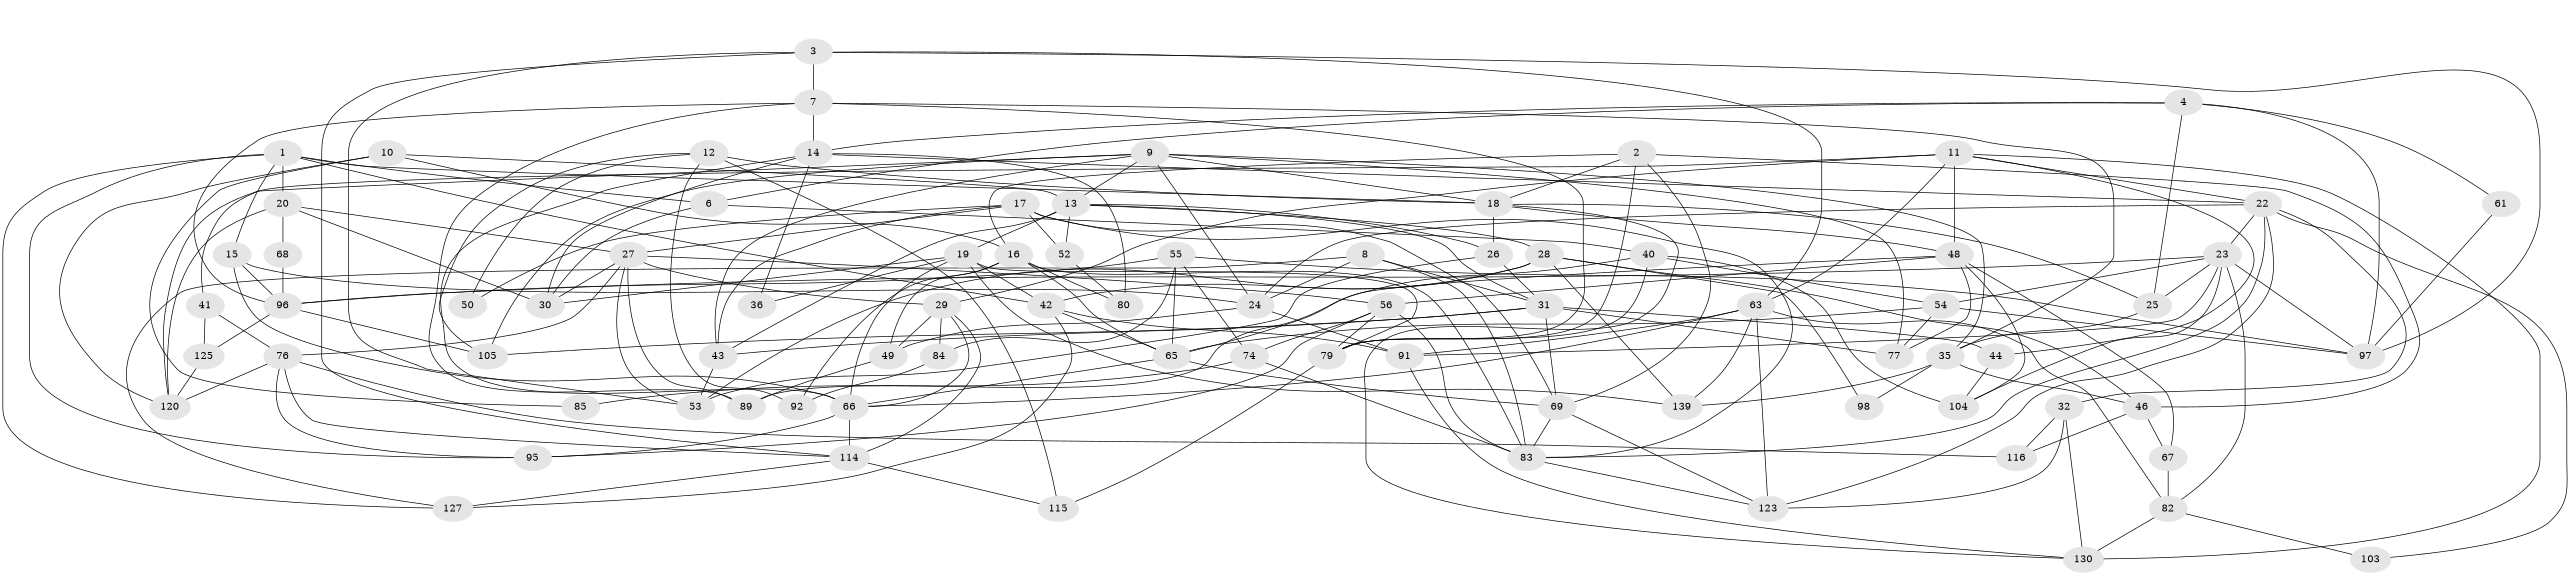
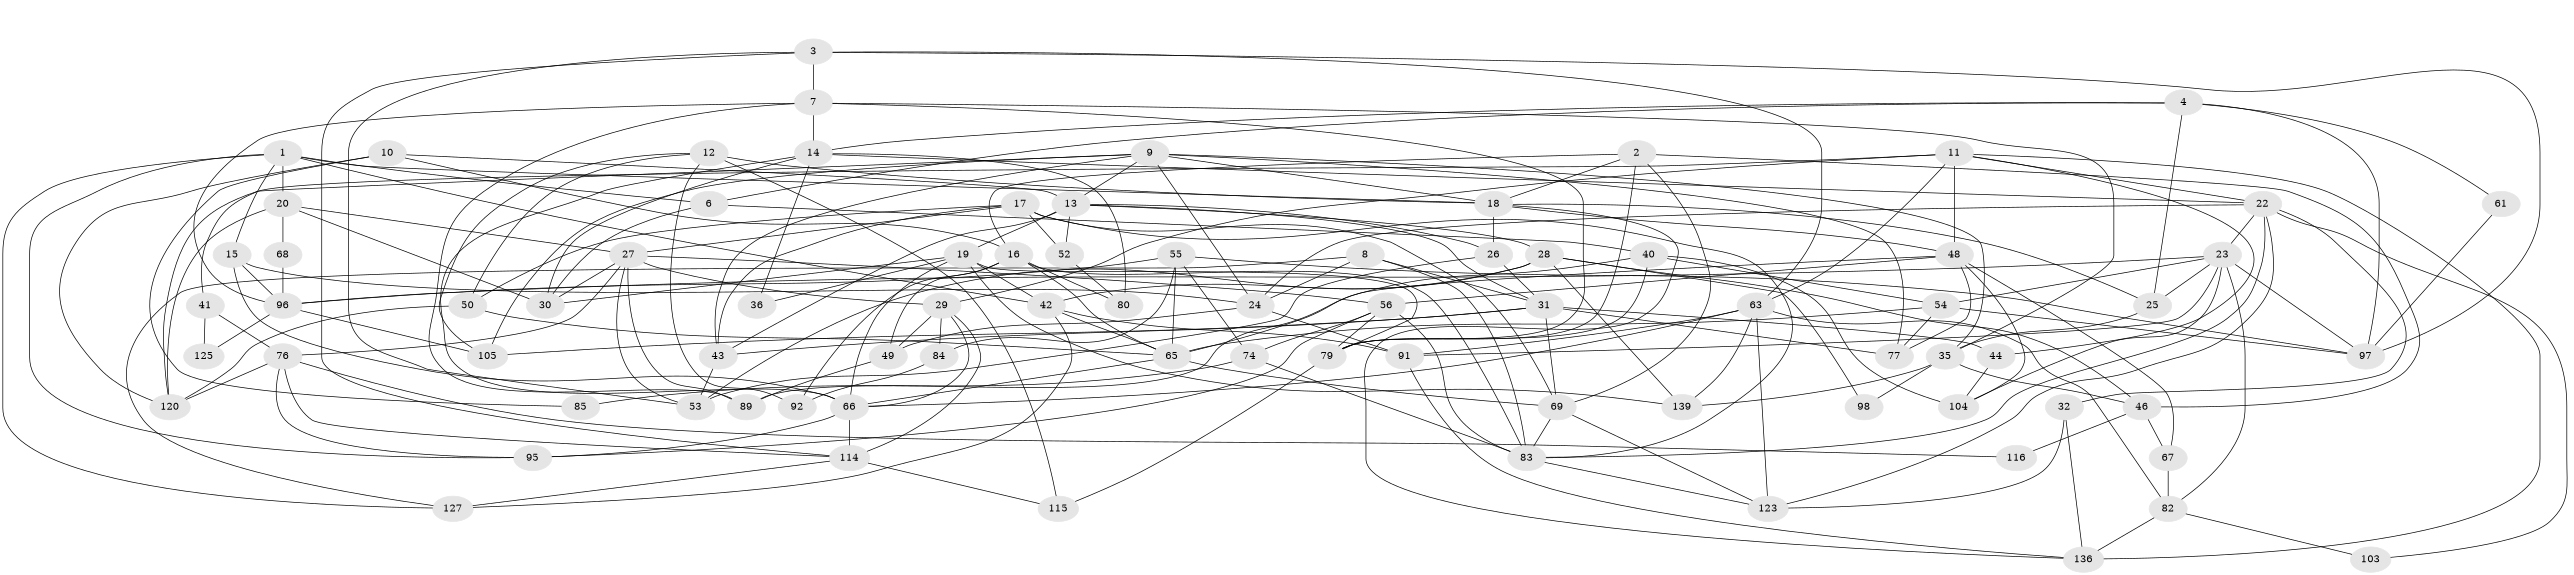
none -> (735, 337)
(187, 382) -> (306, 325)
(2041, 432) -> none
(2084, 560) -> (2084, 560)
